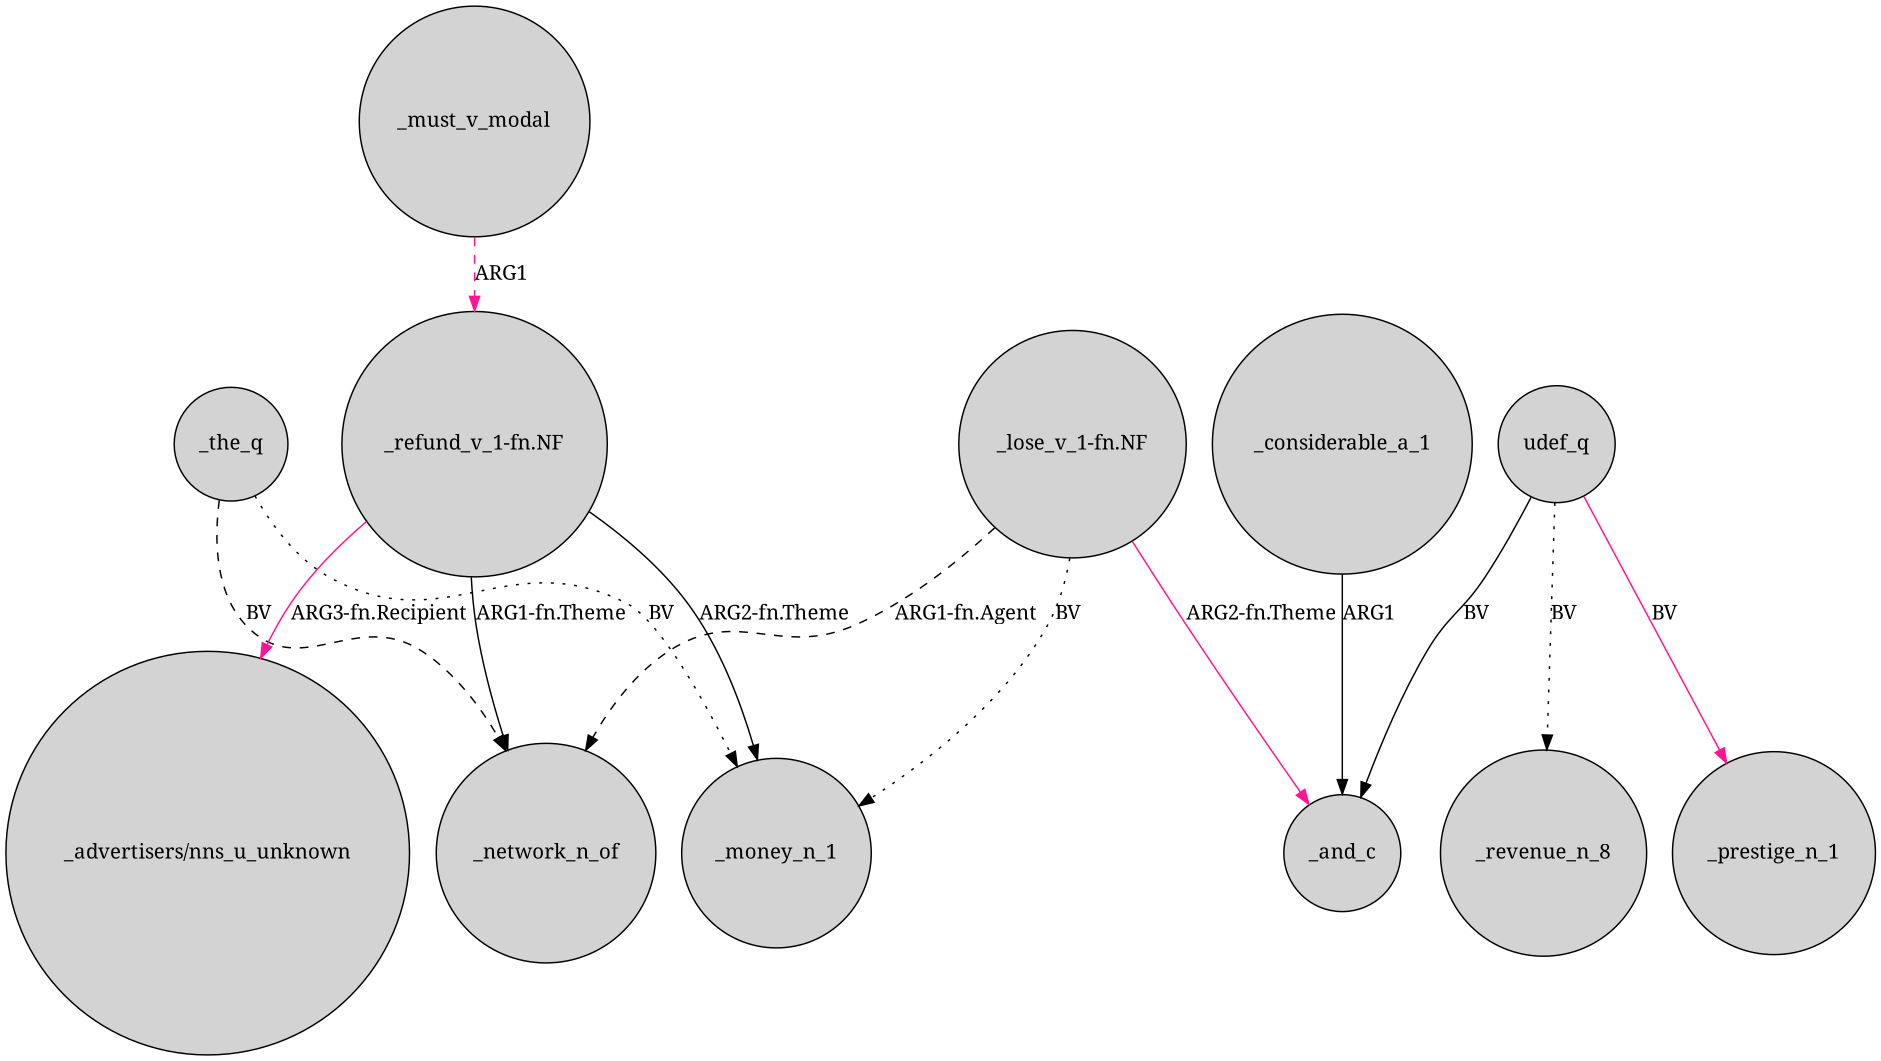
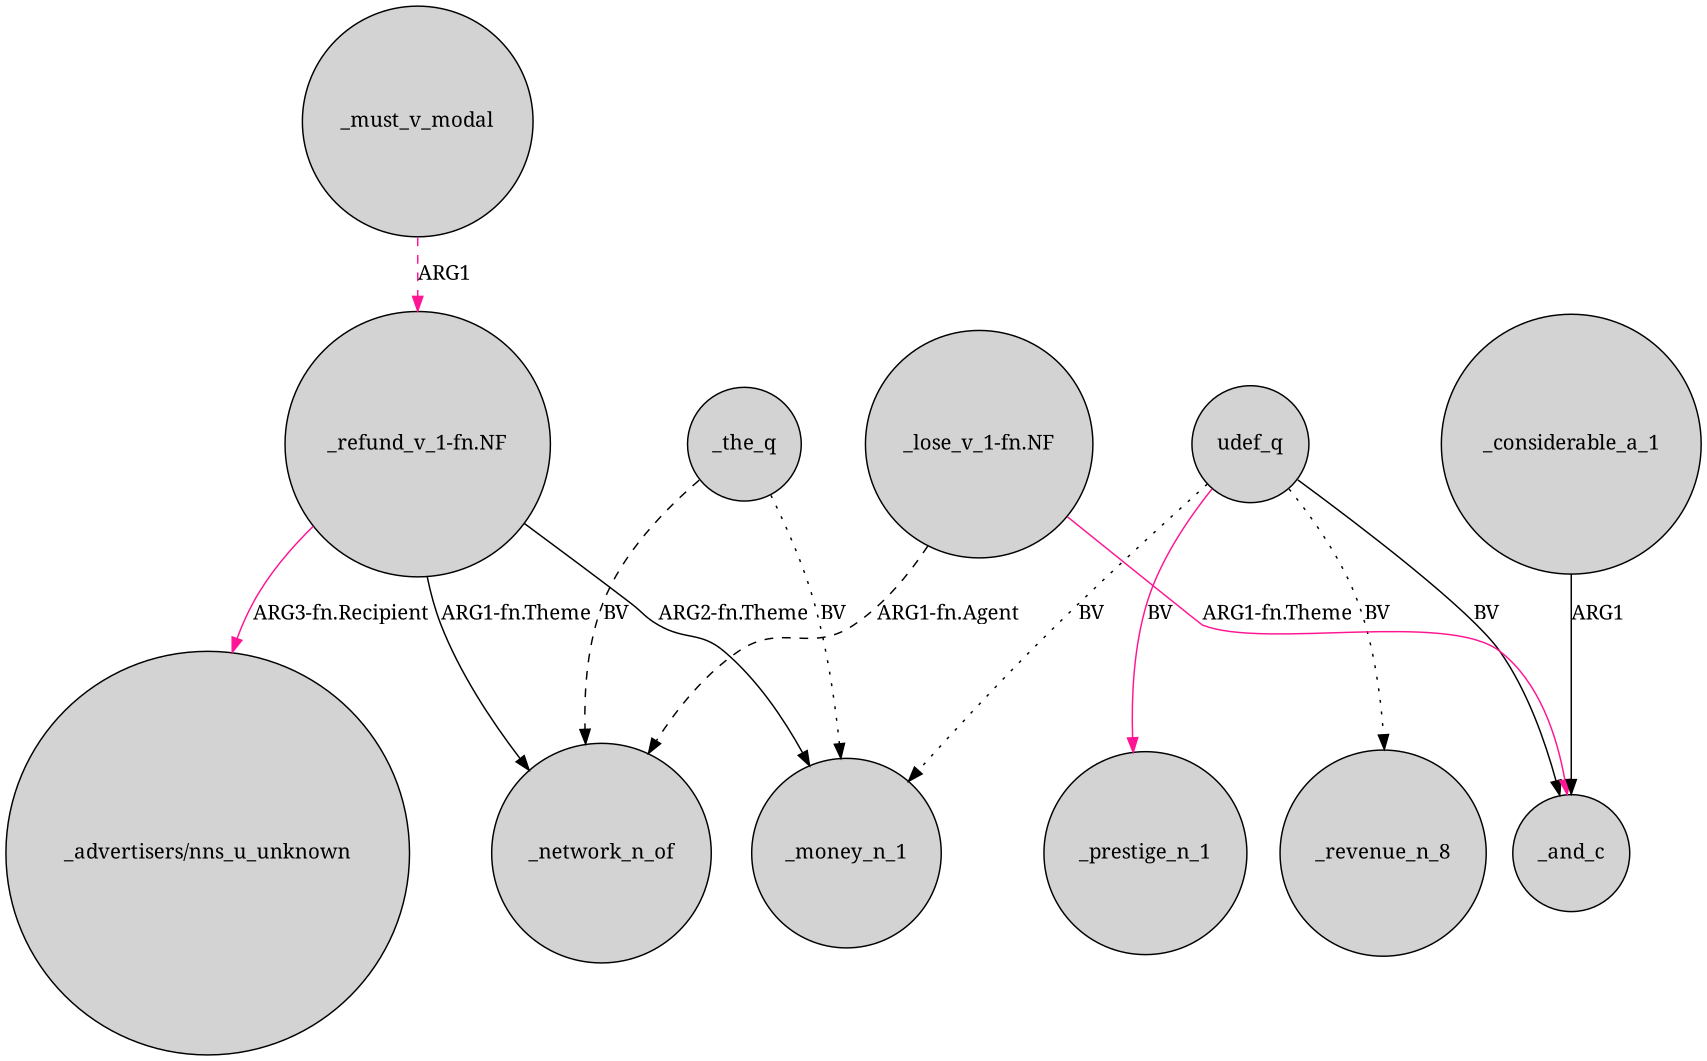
(1261, 614) -> (1277, 614)
(994, 697) -> (1059, 623)
